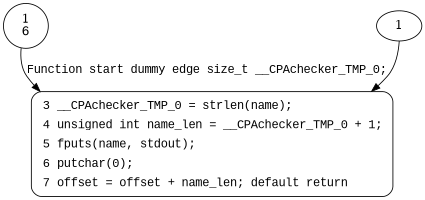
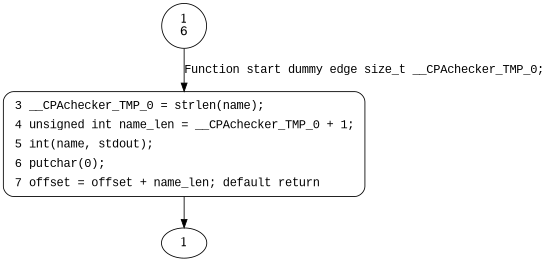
(394, 66) -> (184, 208)
(127, 144) -> (91, 144)
